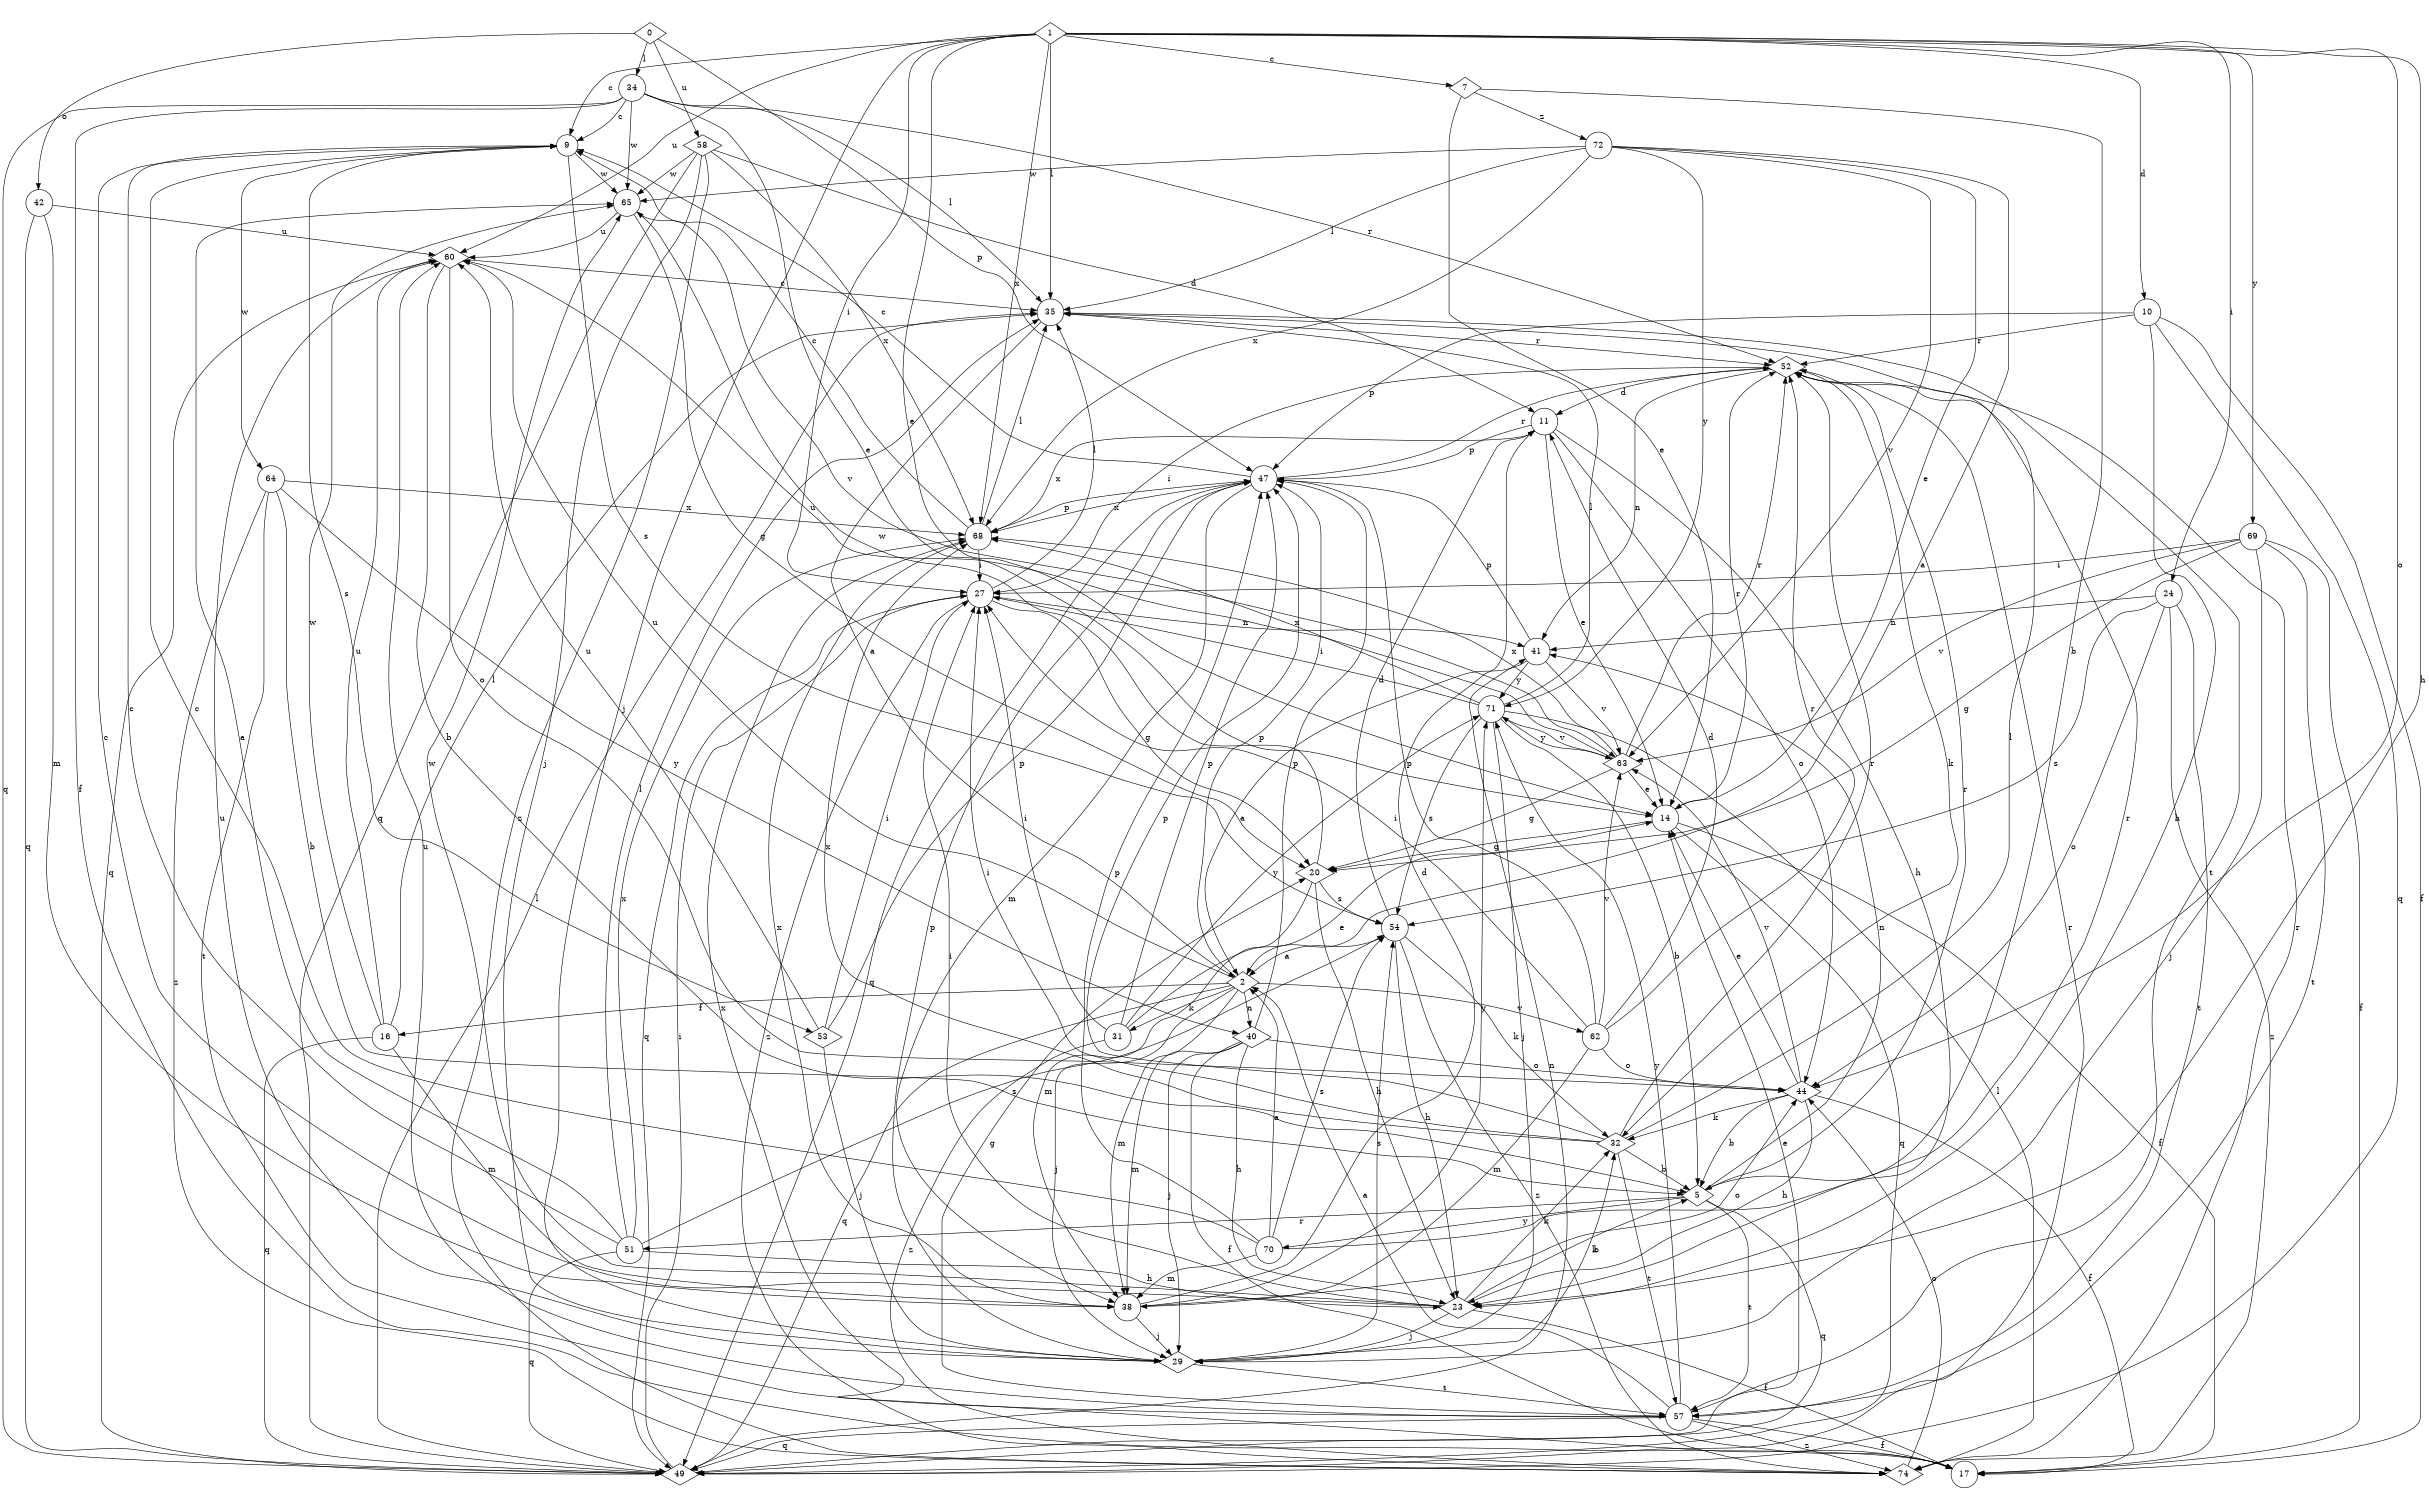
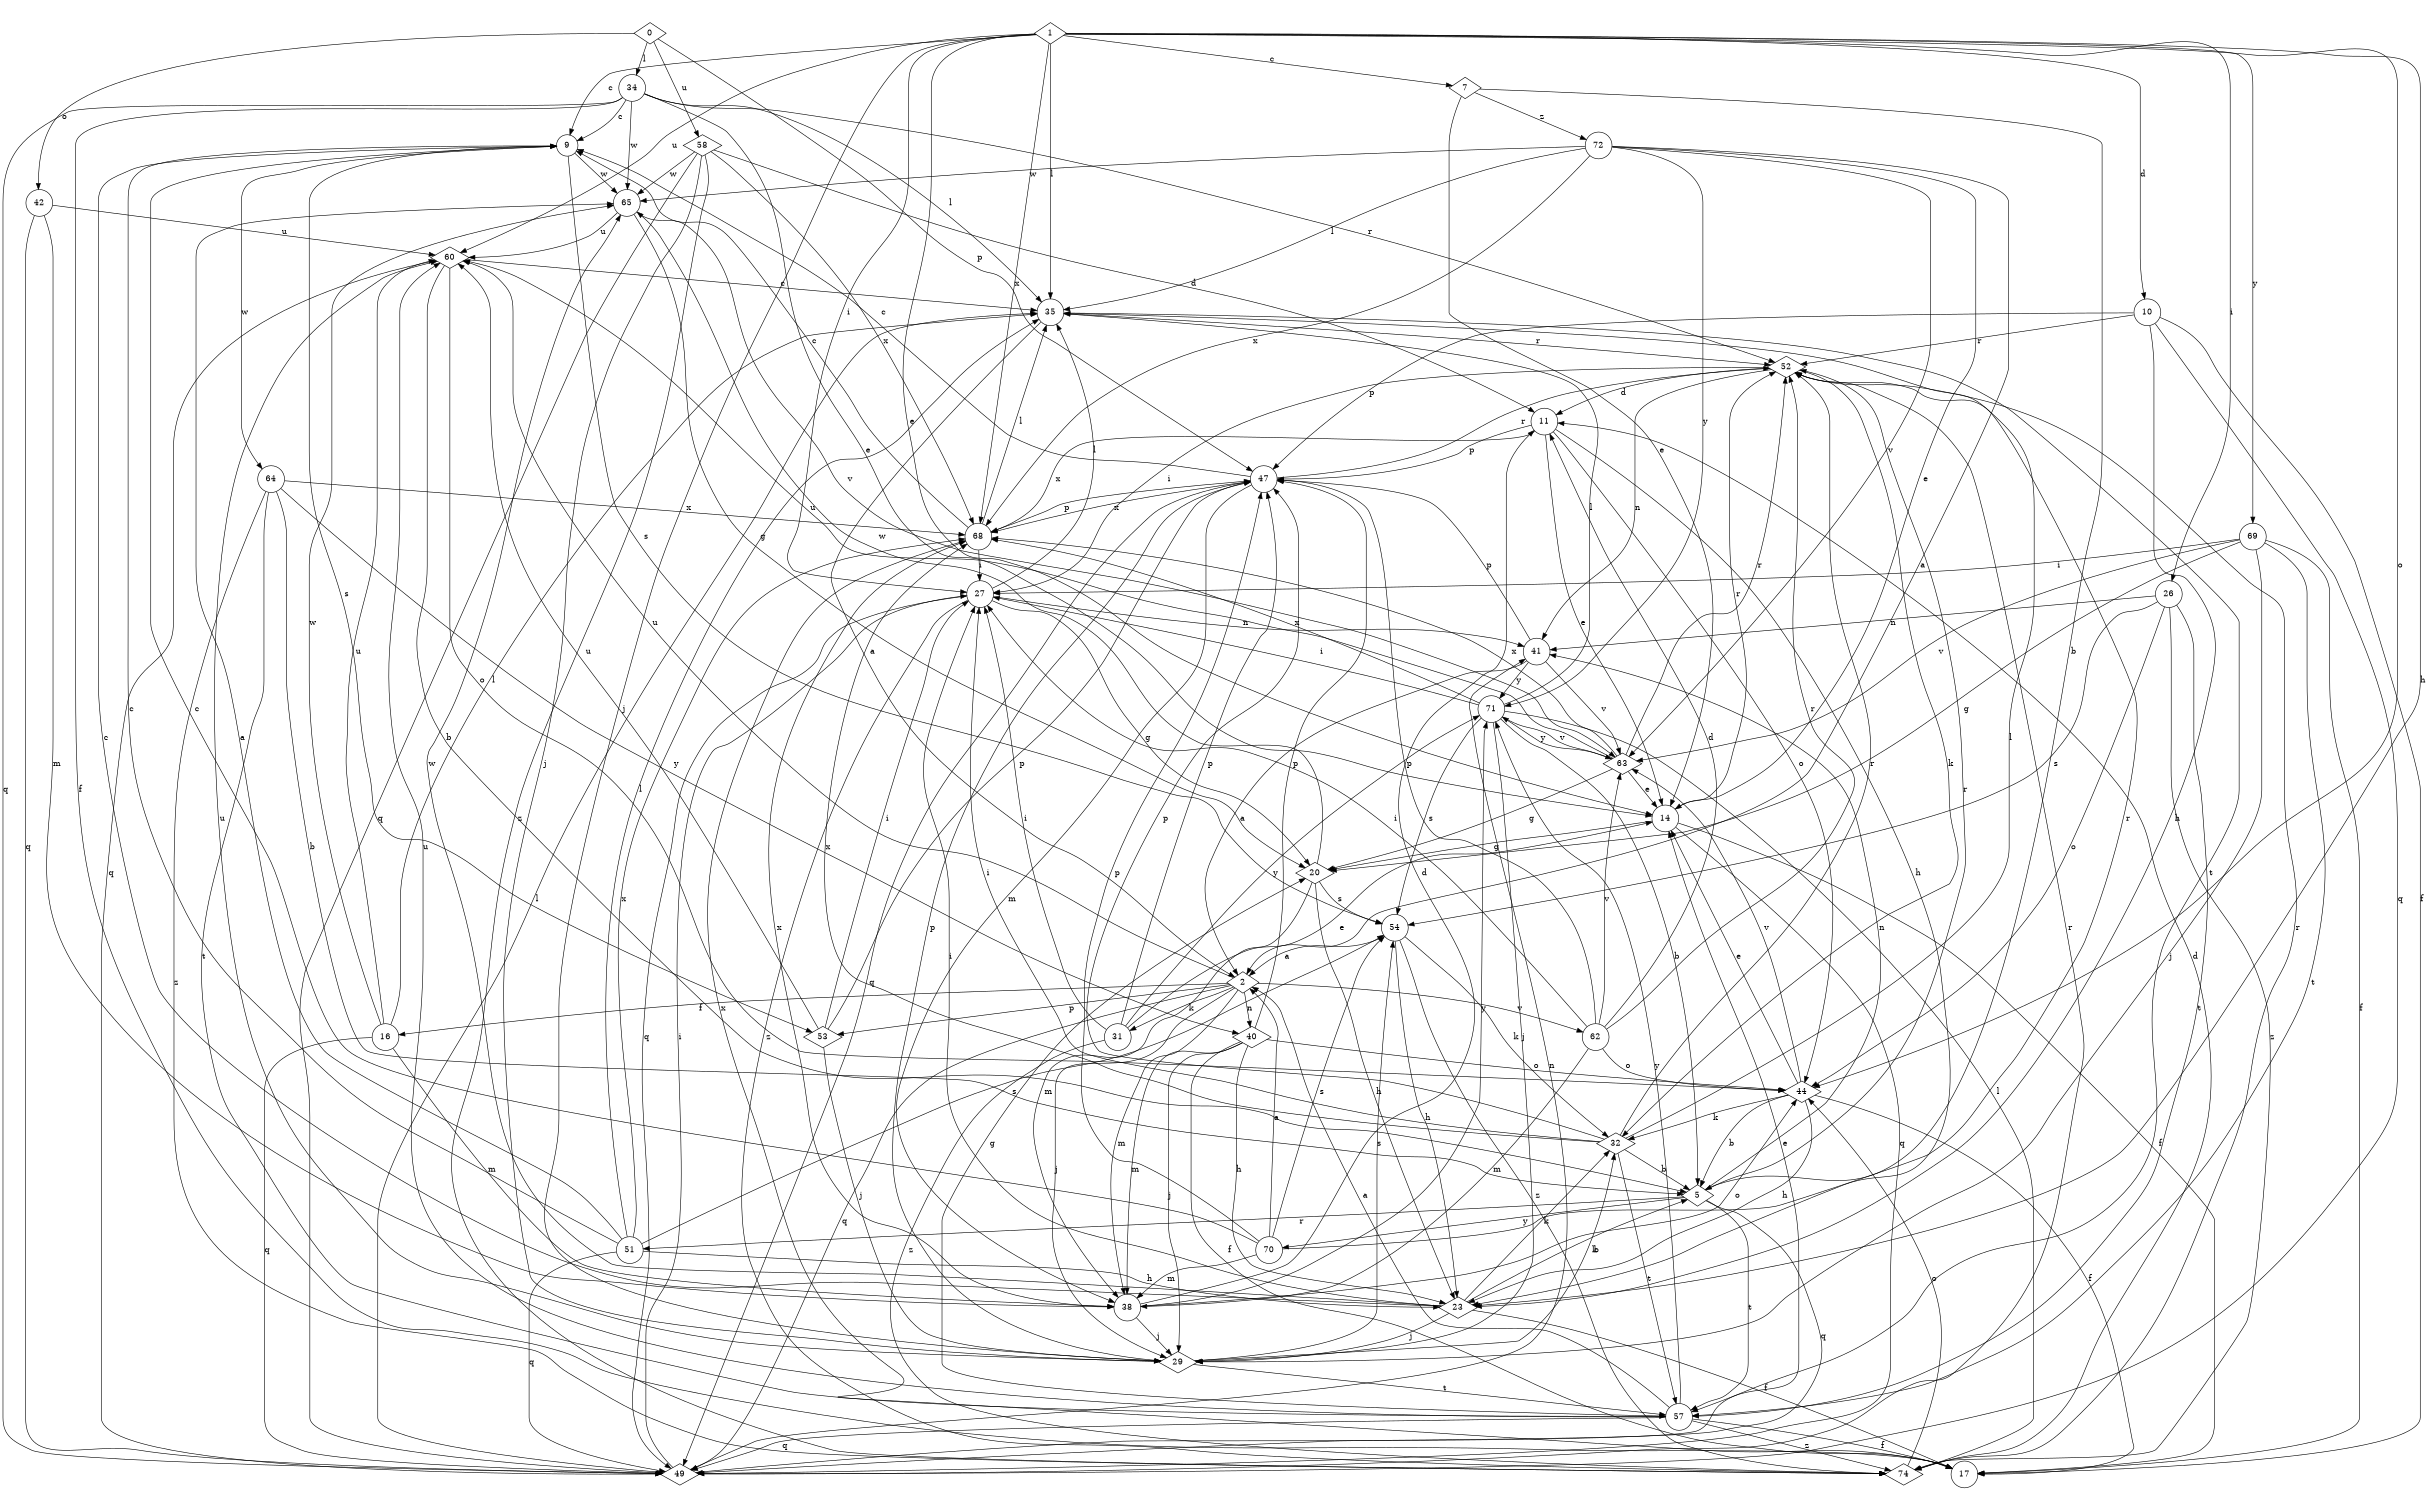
(2169, 594) -> (2169, 594)
(1383, 668) -> (2165, 897)
(1262, 731) -> (1037, 1008)
